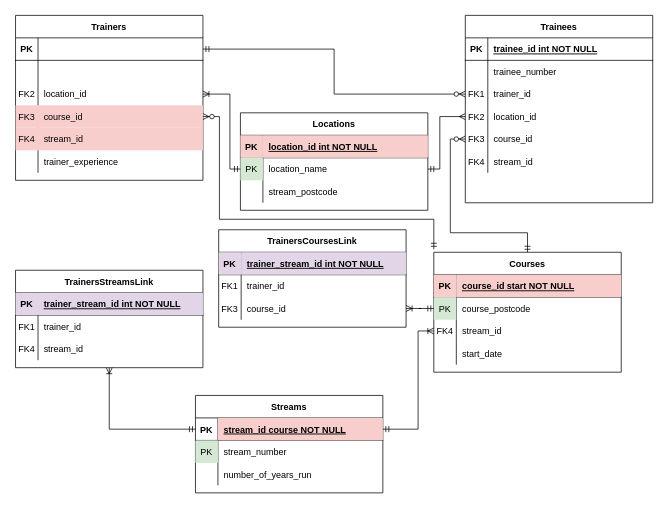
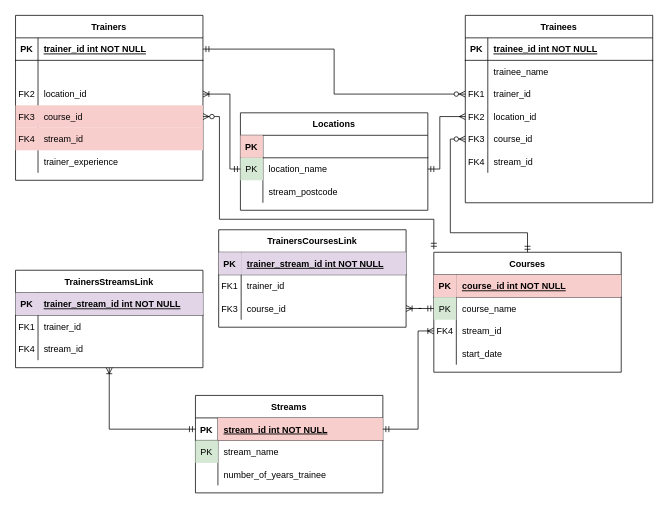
none -> (120, 49)
(528, 72) -> (523, 72)
(345, 147) -> none
(519, 287) -> (513, 287)
(500, 309) -> (490, 309)
(283, 430) -> (274, 430)
(256, 452) -> (251, 452)
(271, 475) -> (280, 475)
